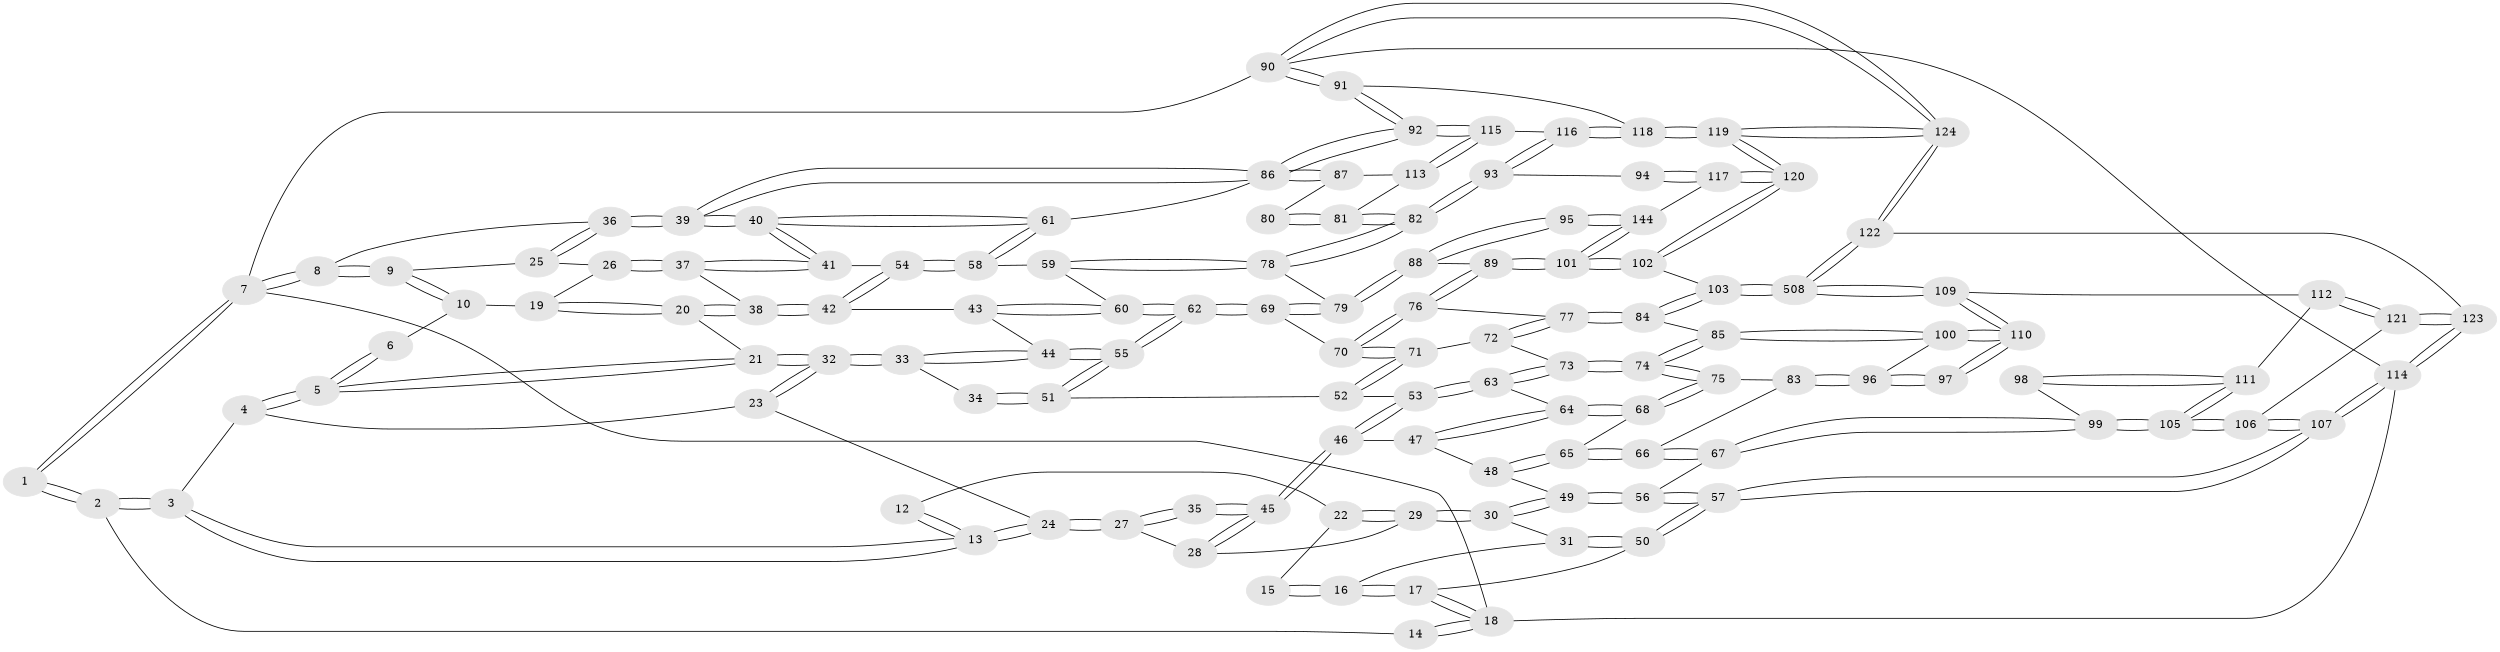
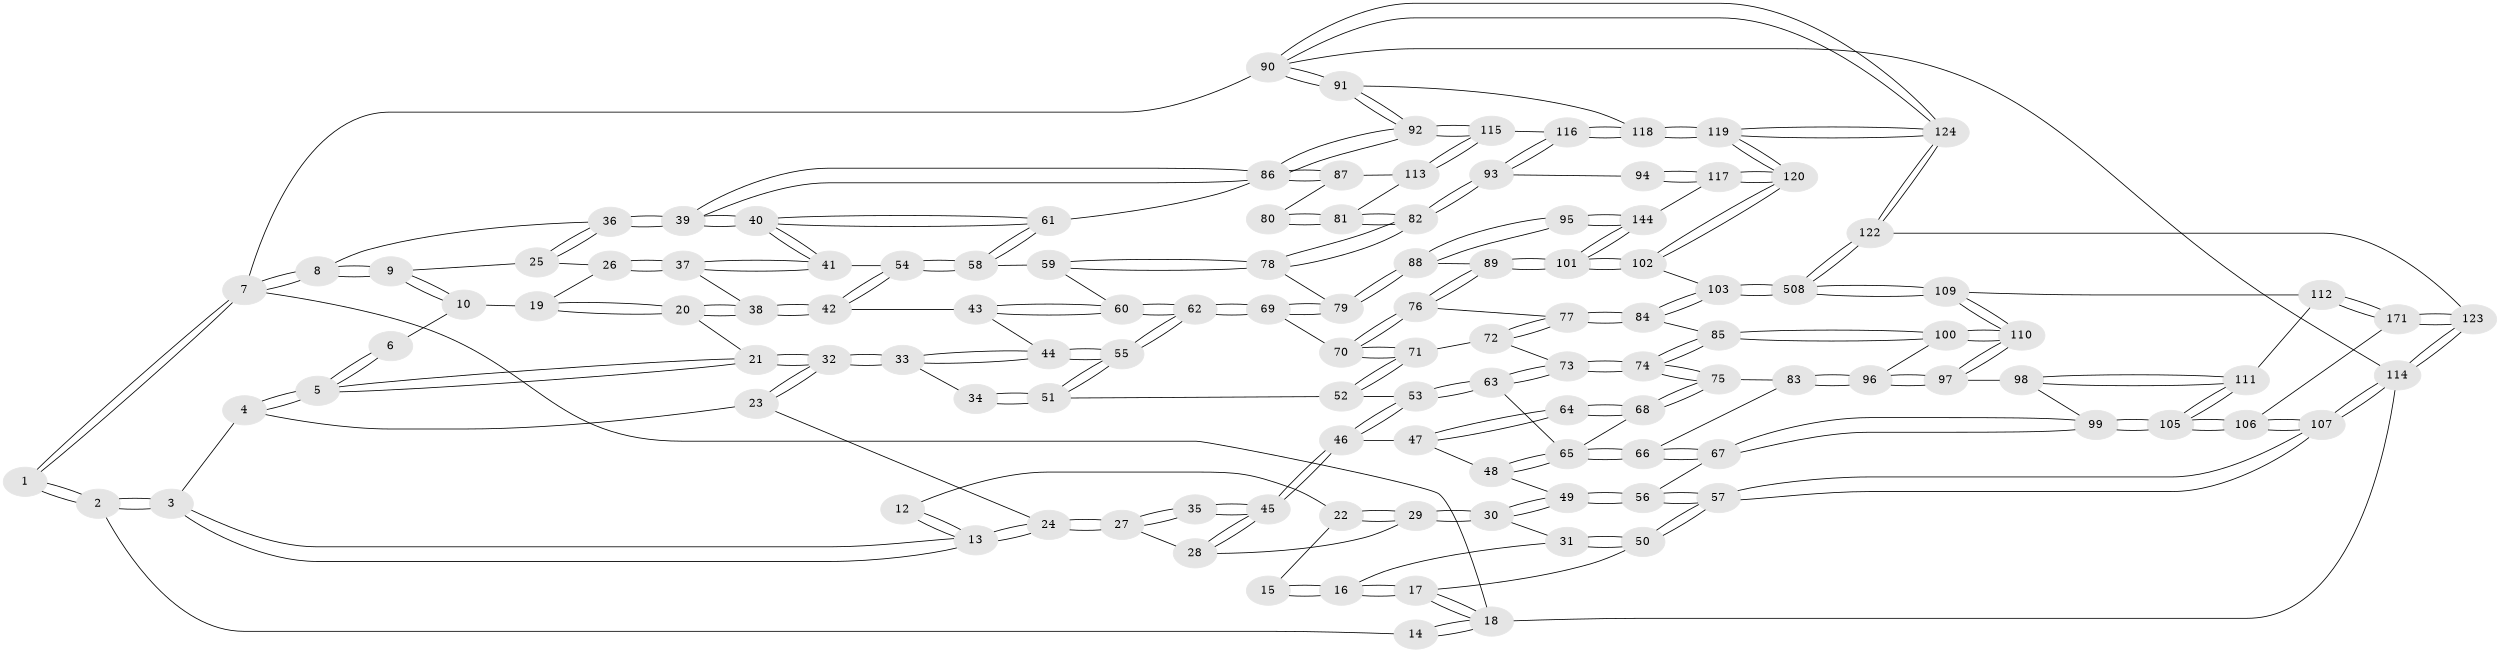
(2398, 319) -> (2398, 319)
none -> (1984, 380)
(1529, 396) -> (1538, 427)
